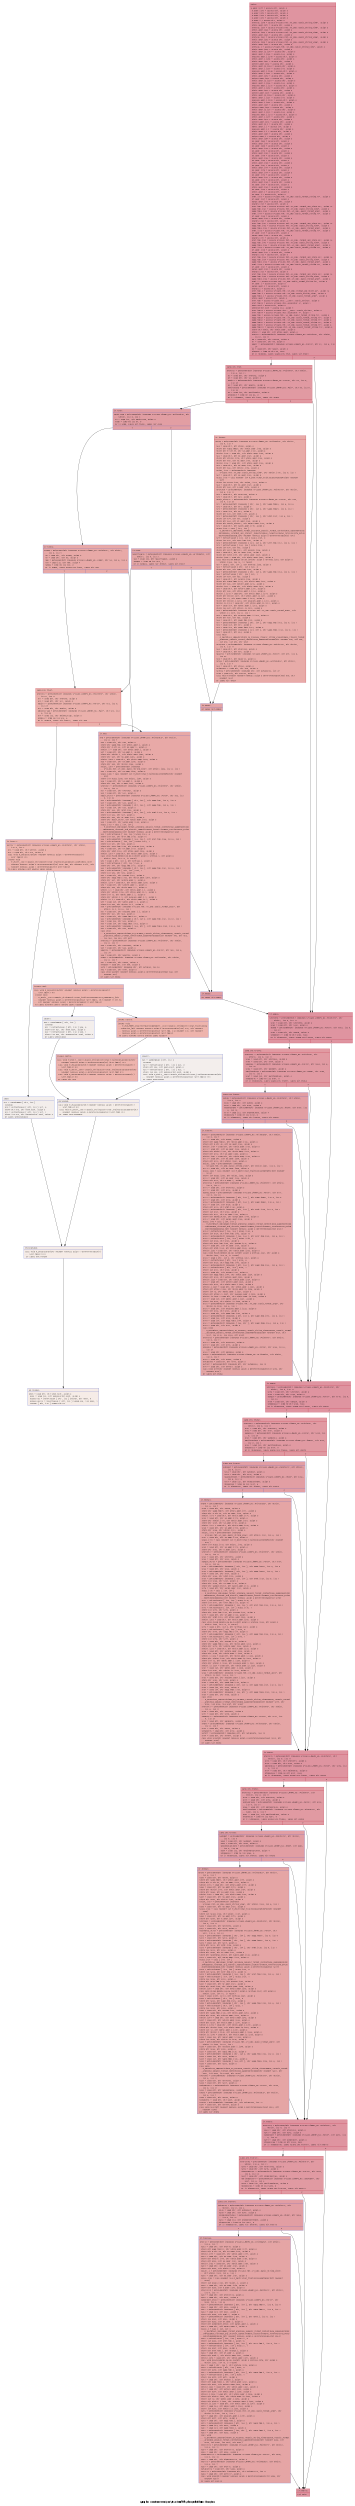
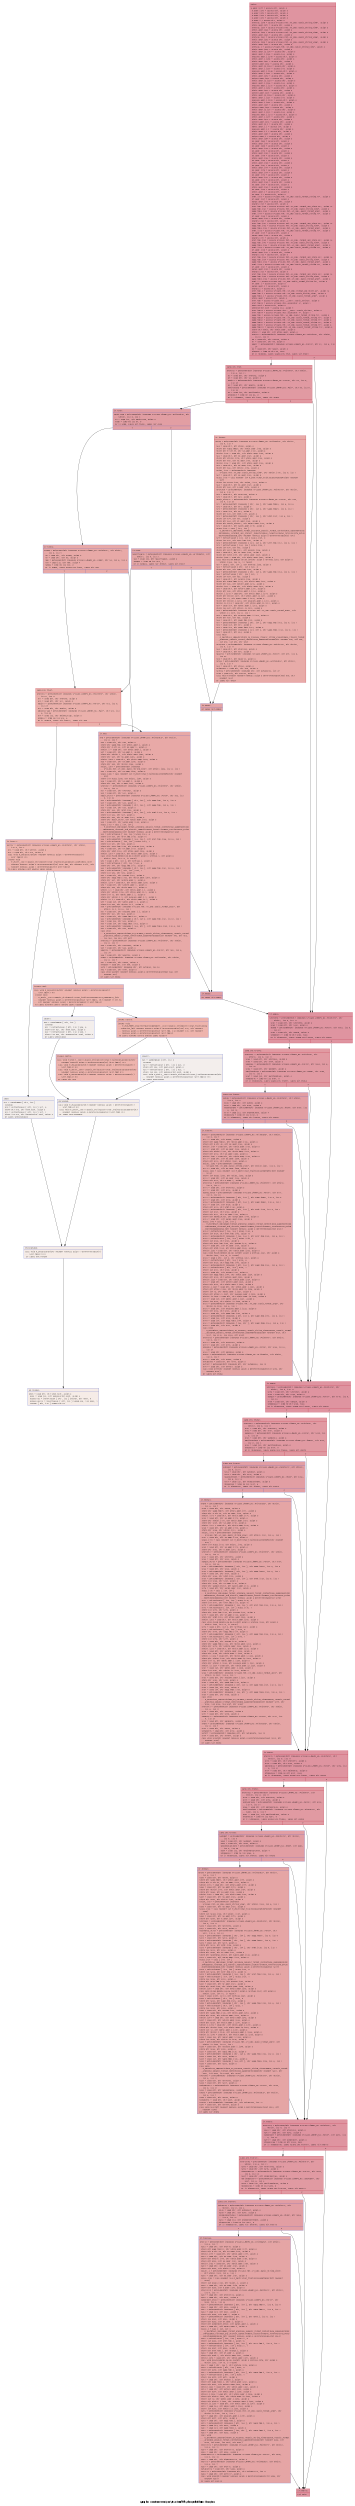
(173, 1047) -> (170, 1045)
